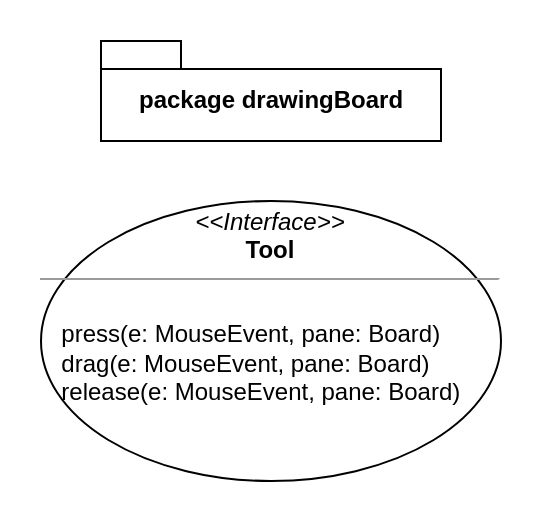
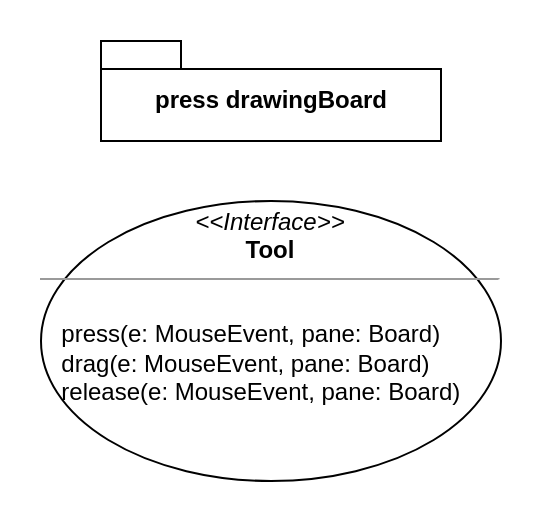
(272, 101) -> (272, 101)
